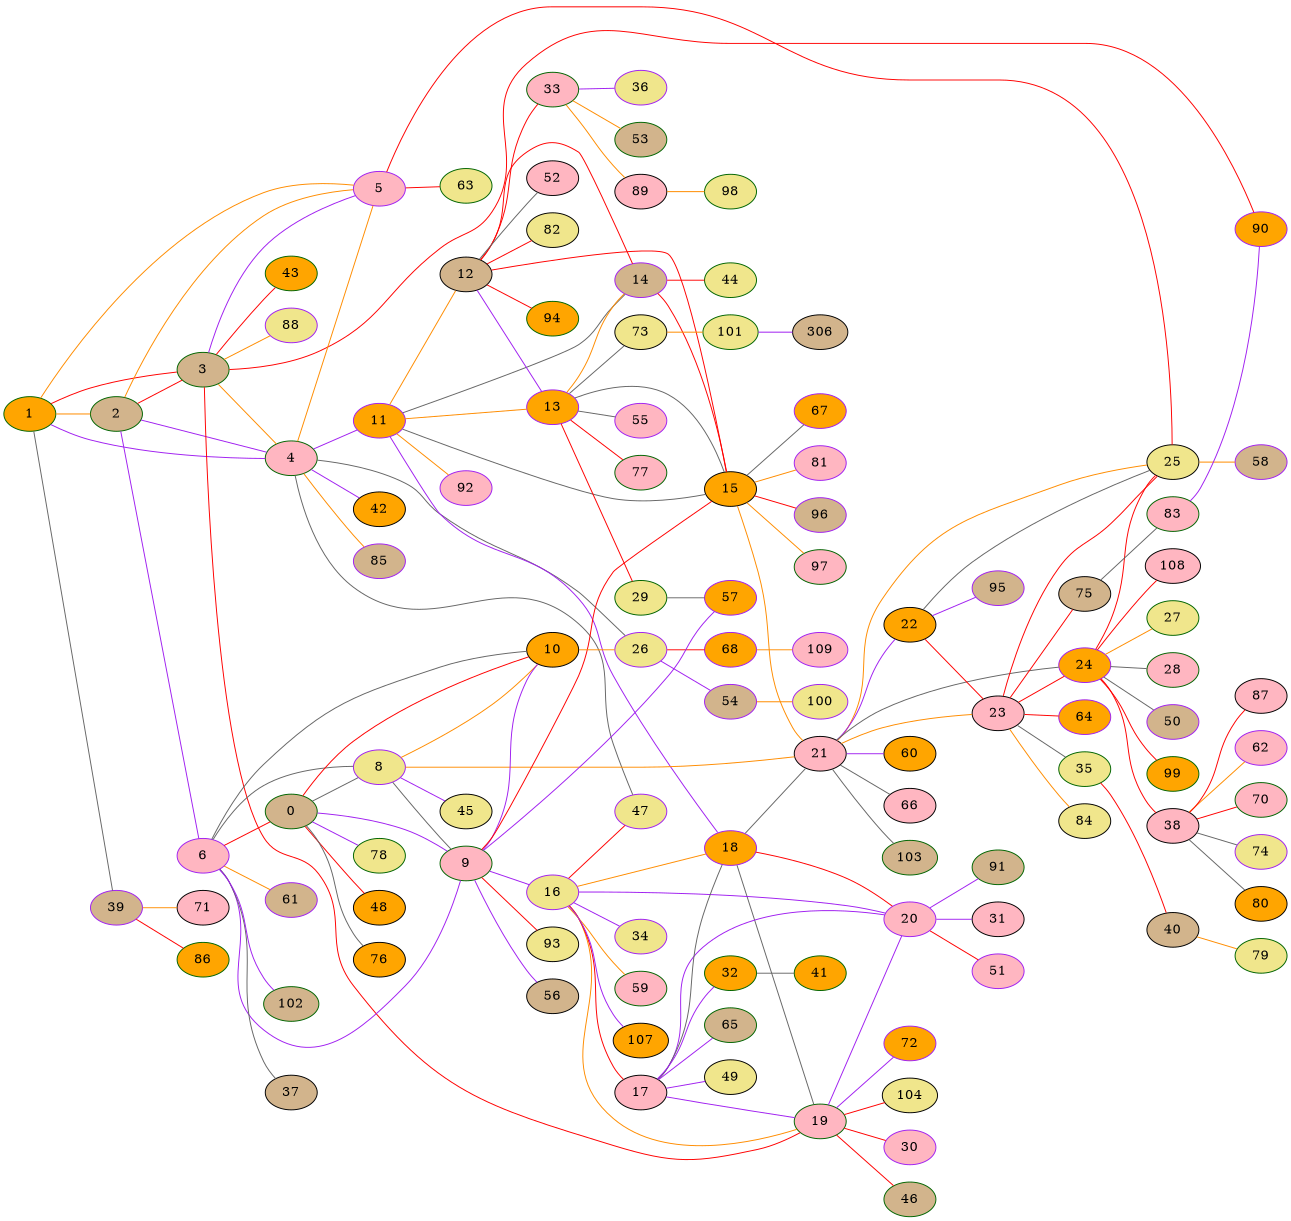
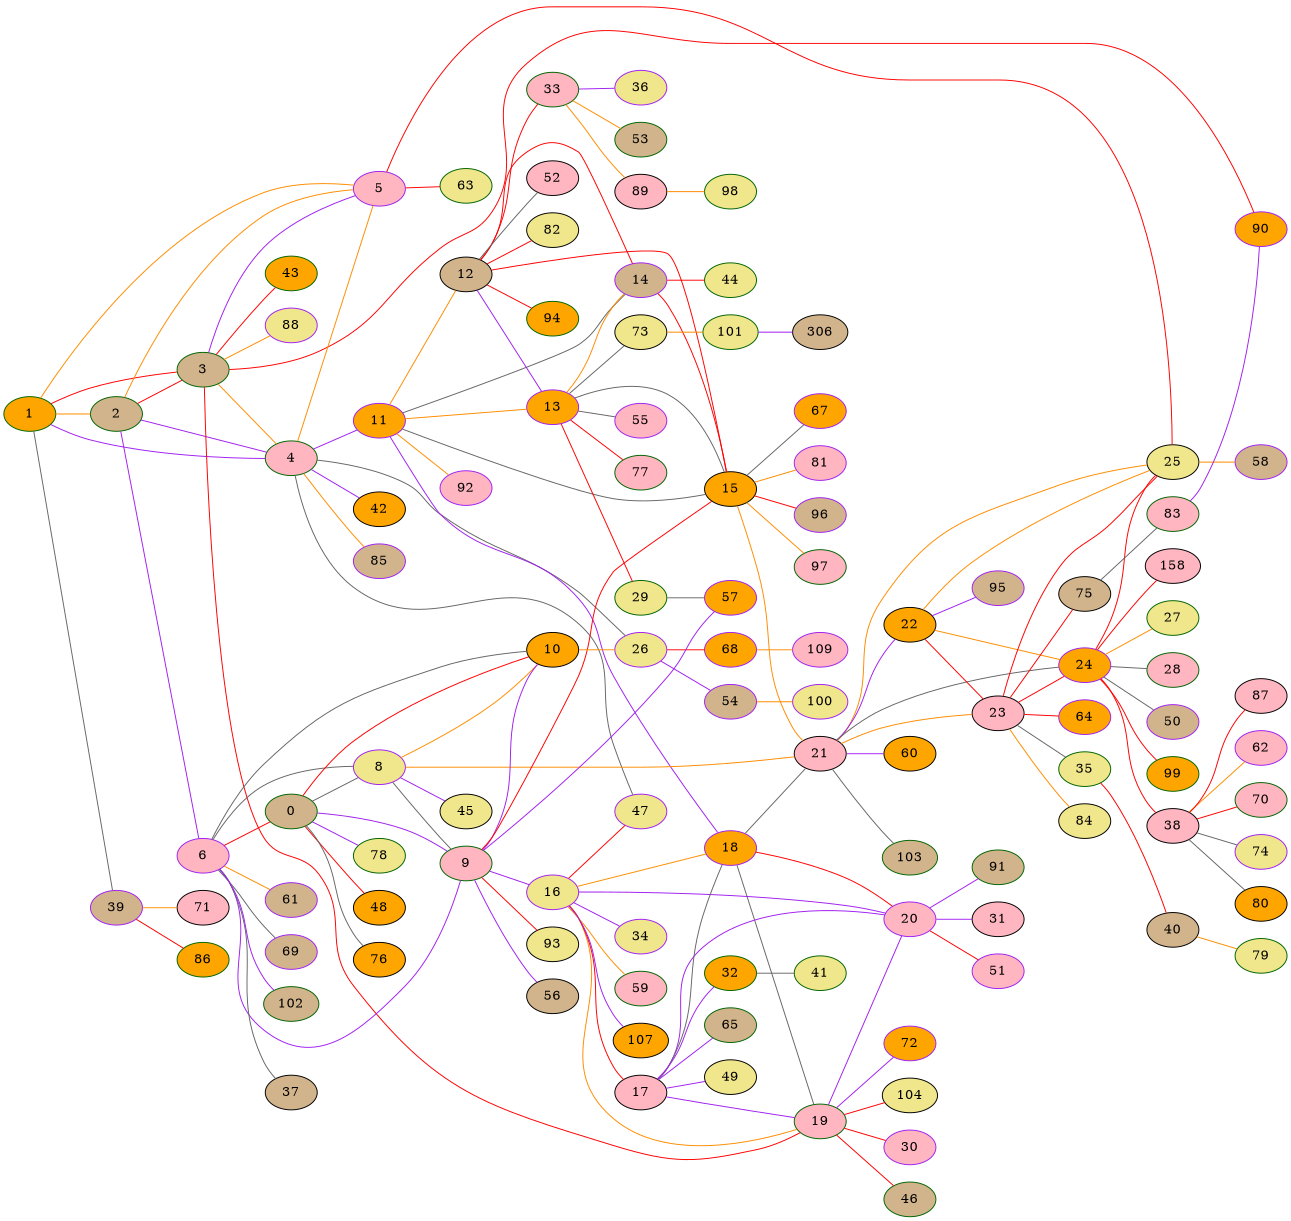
(1028, 527) -> (1028, 527)
(1173, 566) -> (1173, 566)
none -> (997, 645)
(910, 806) -> none
none -> (291, 952)
(820, 973) -> (820, 973)
